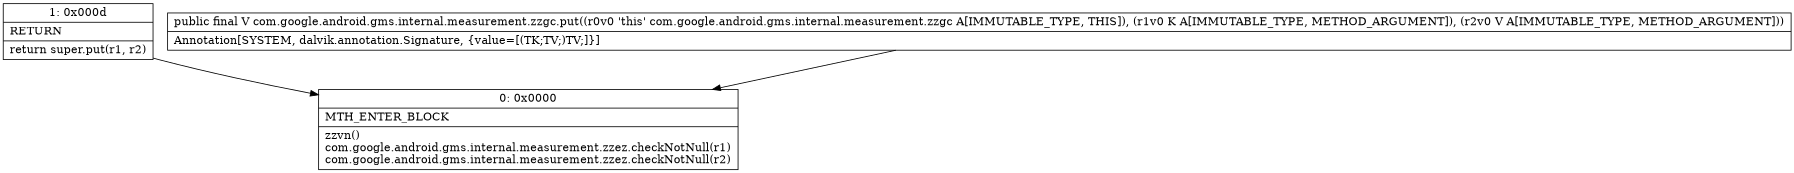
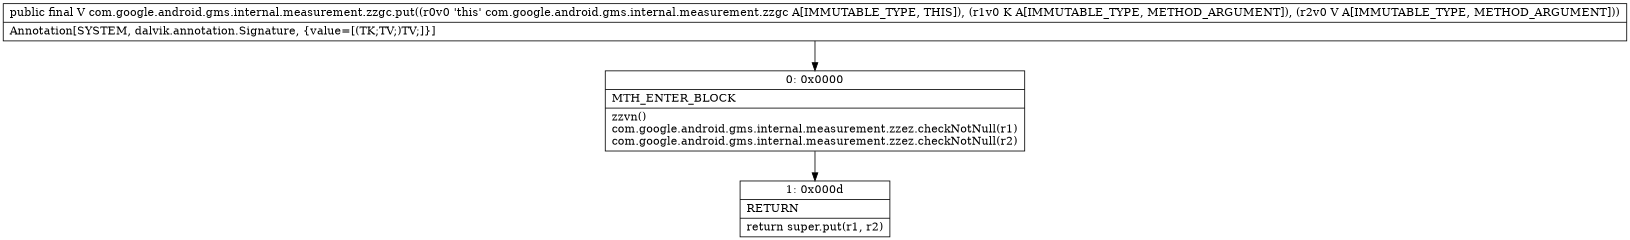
(232, 77) -> (815, 162)
